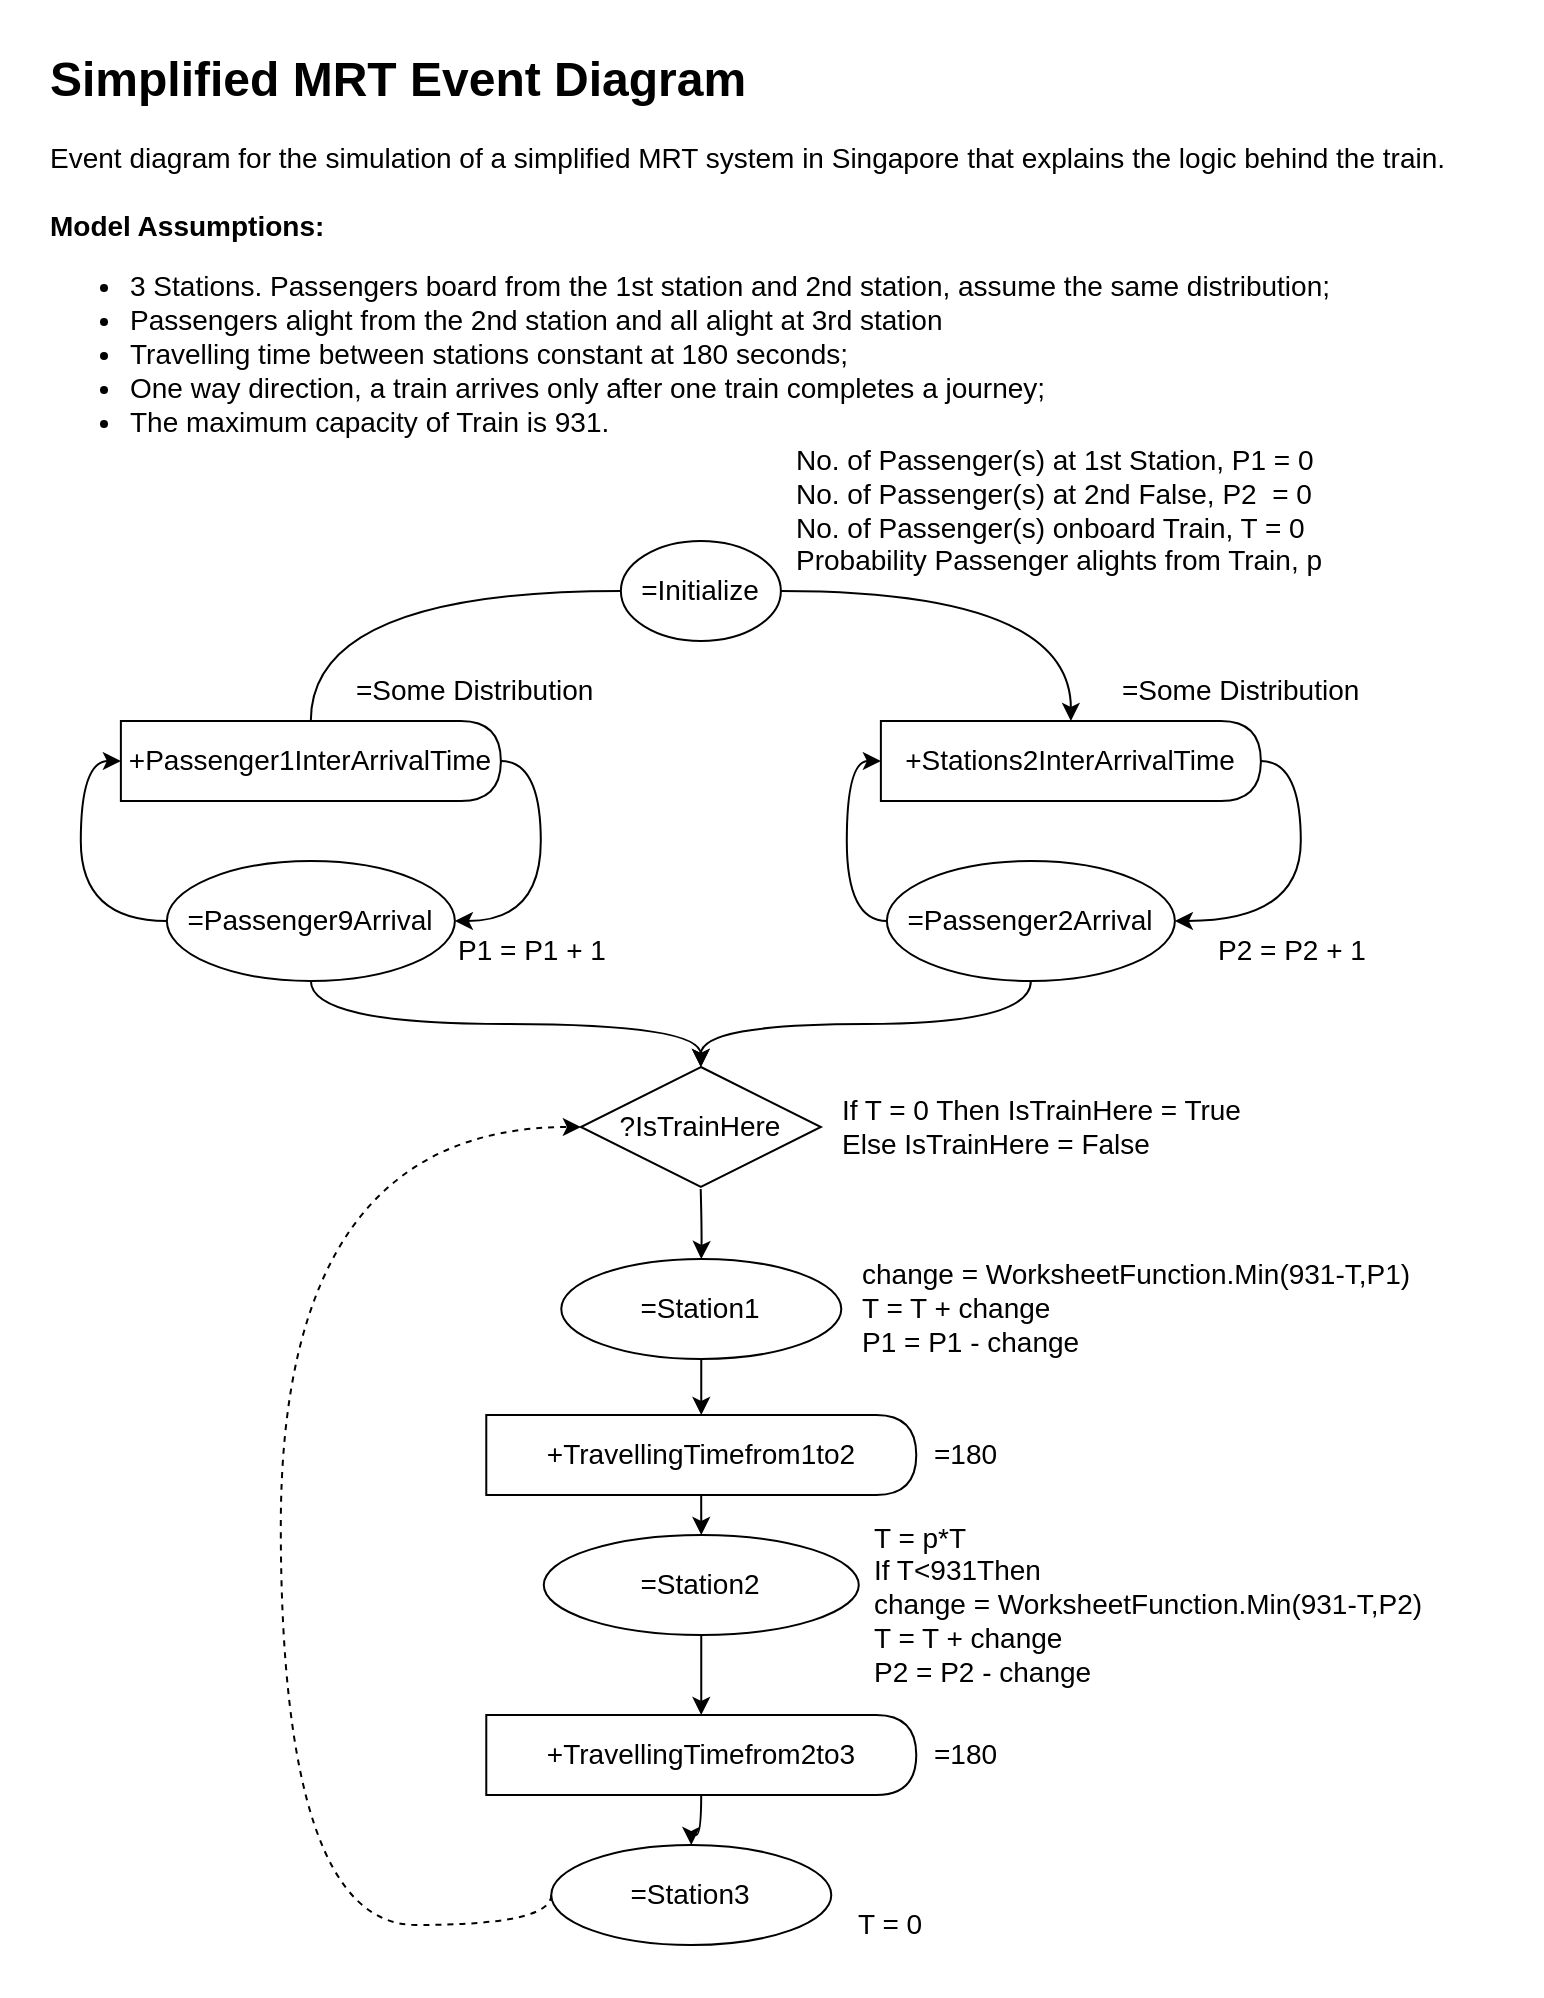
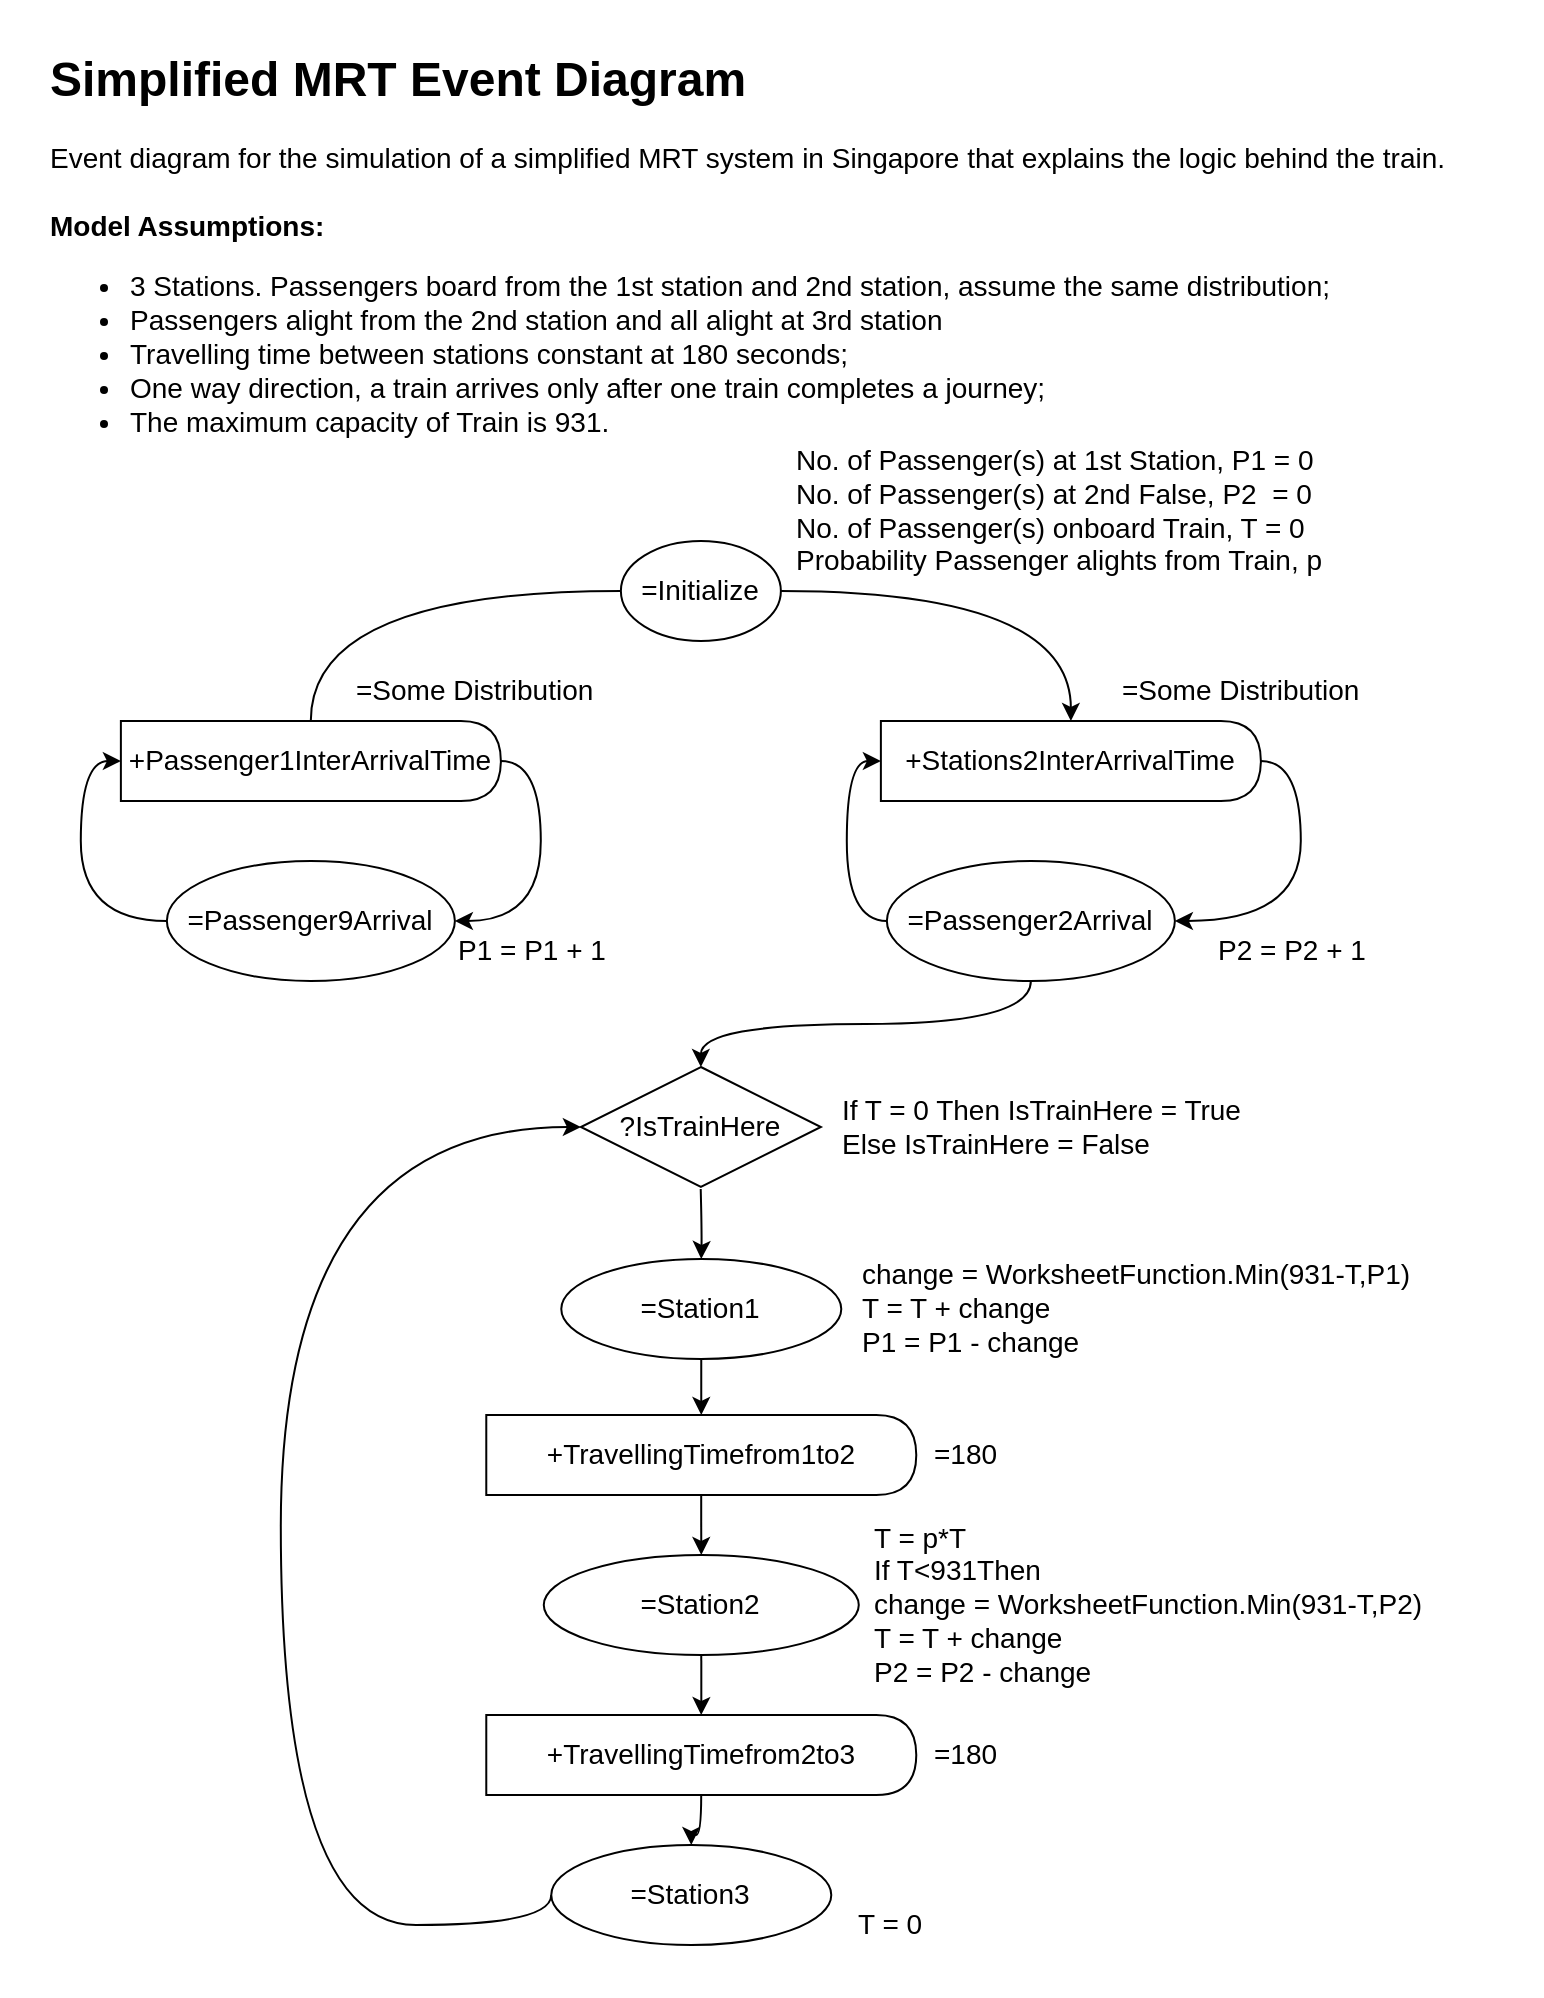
(499, 1024) -> none
(281, 1542) -> (281, 1542)
(701, 1585) -> (701, 1605)
